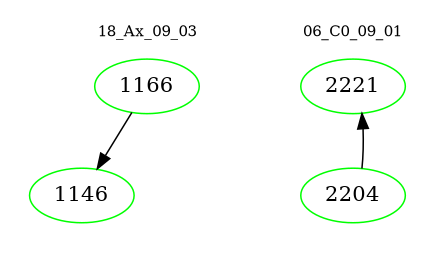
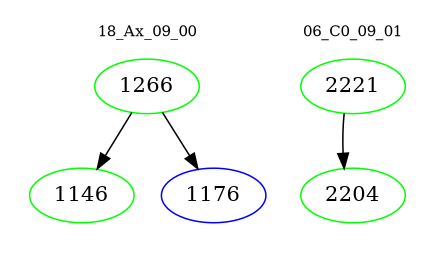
(148, 33) -> (148, 33)
(147, 86) -> (147, 86)
(363, 149) -> (343, 133)
none -> (214, 195)
